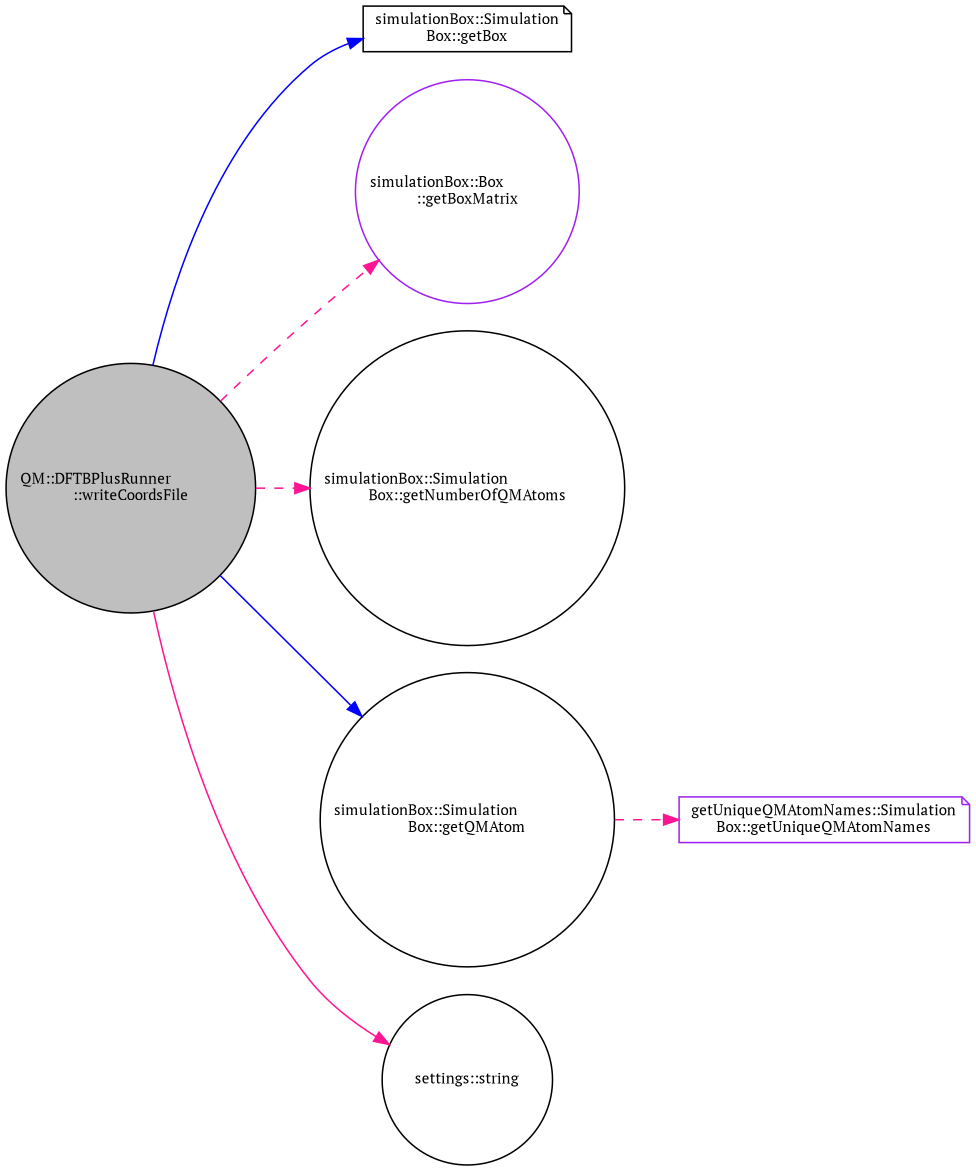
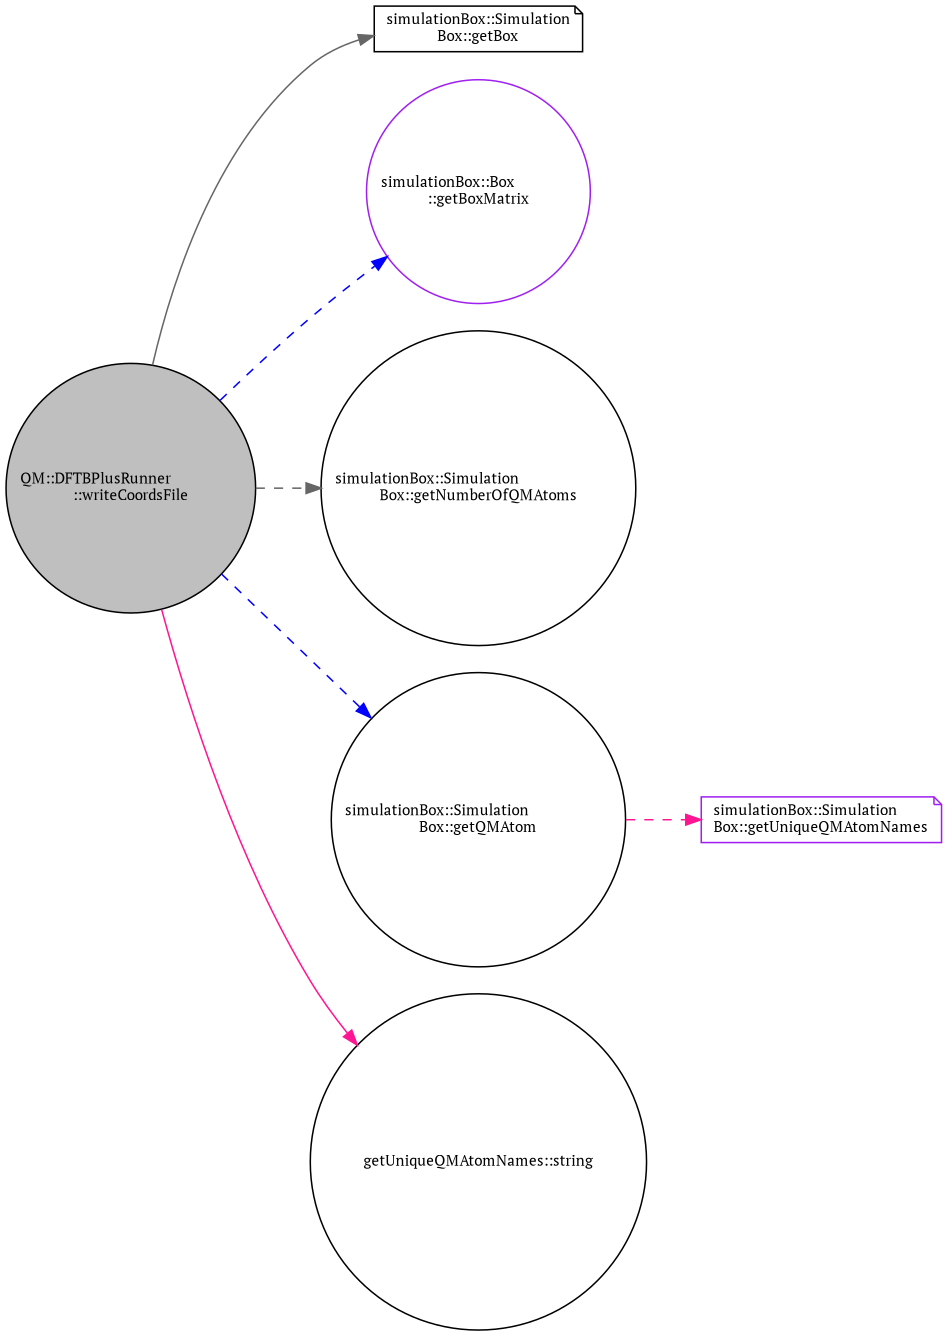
(219, 183) -> (221, 178)
(292, 334) -> (295, 331)
(275, 488) -> (281, 488)
(285, 640) -> (291, 640)
(824, 820) -> (821, 820)
(467, 1080) -> (478, 1162)
